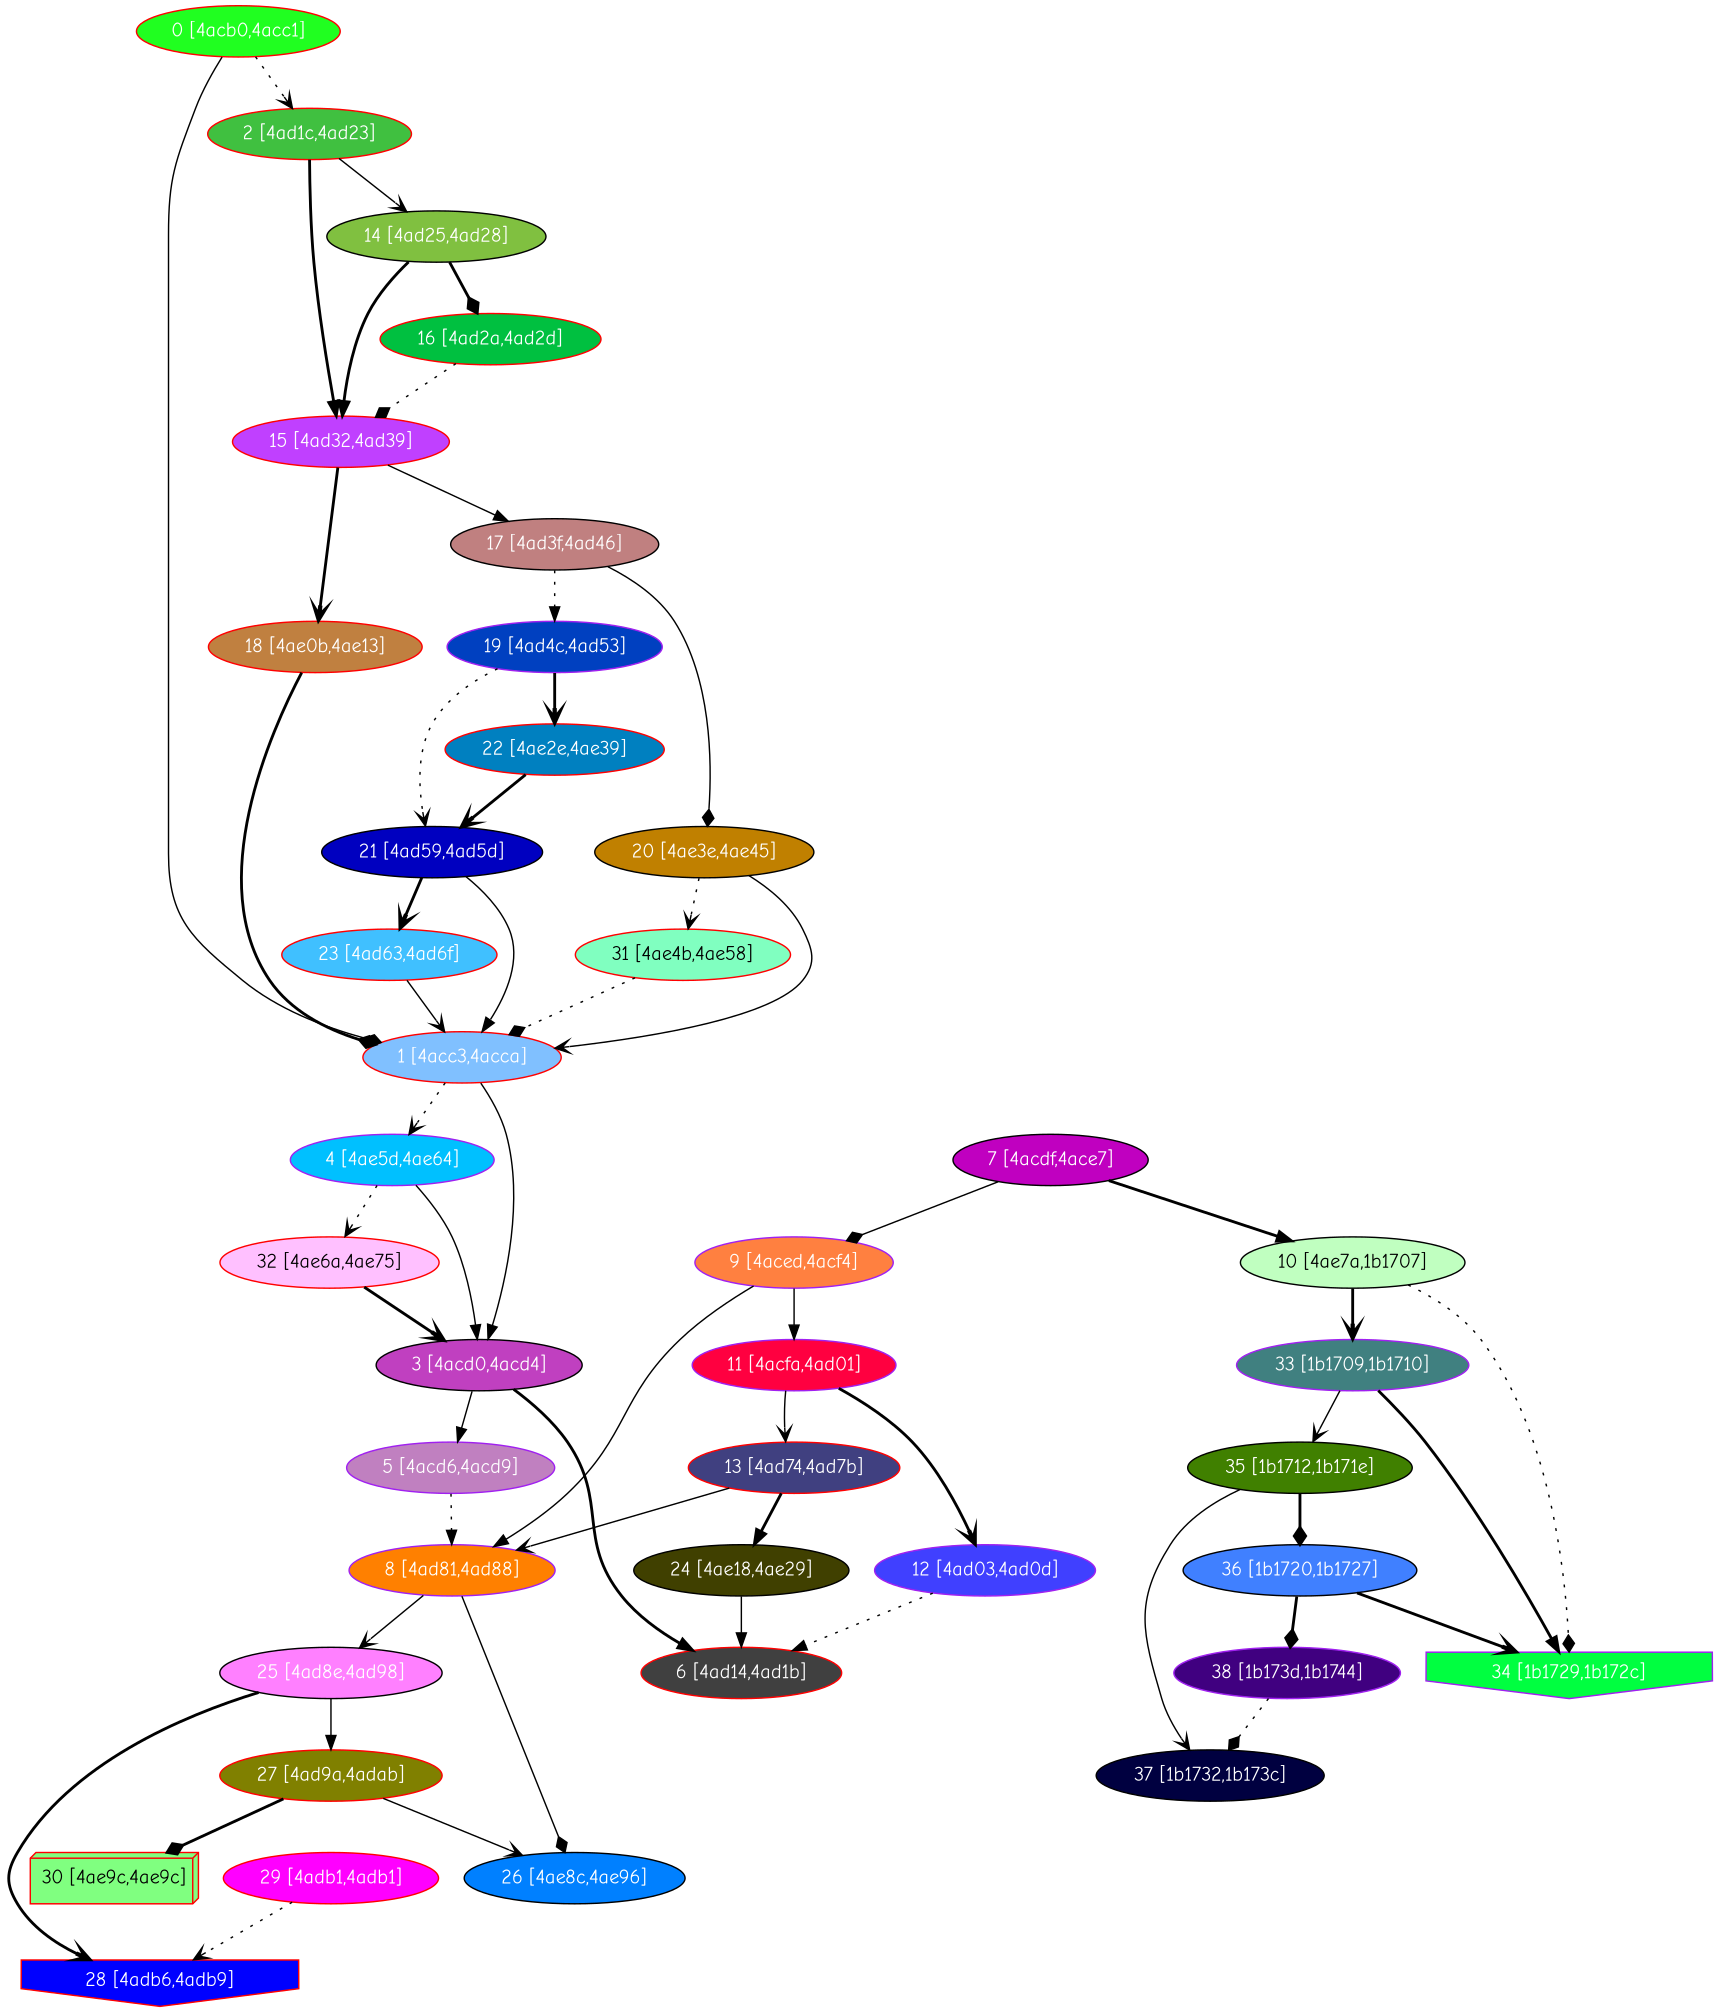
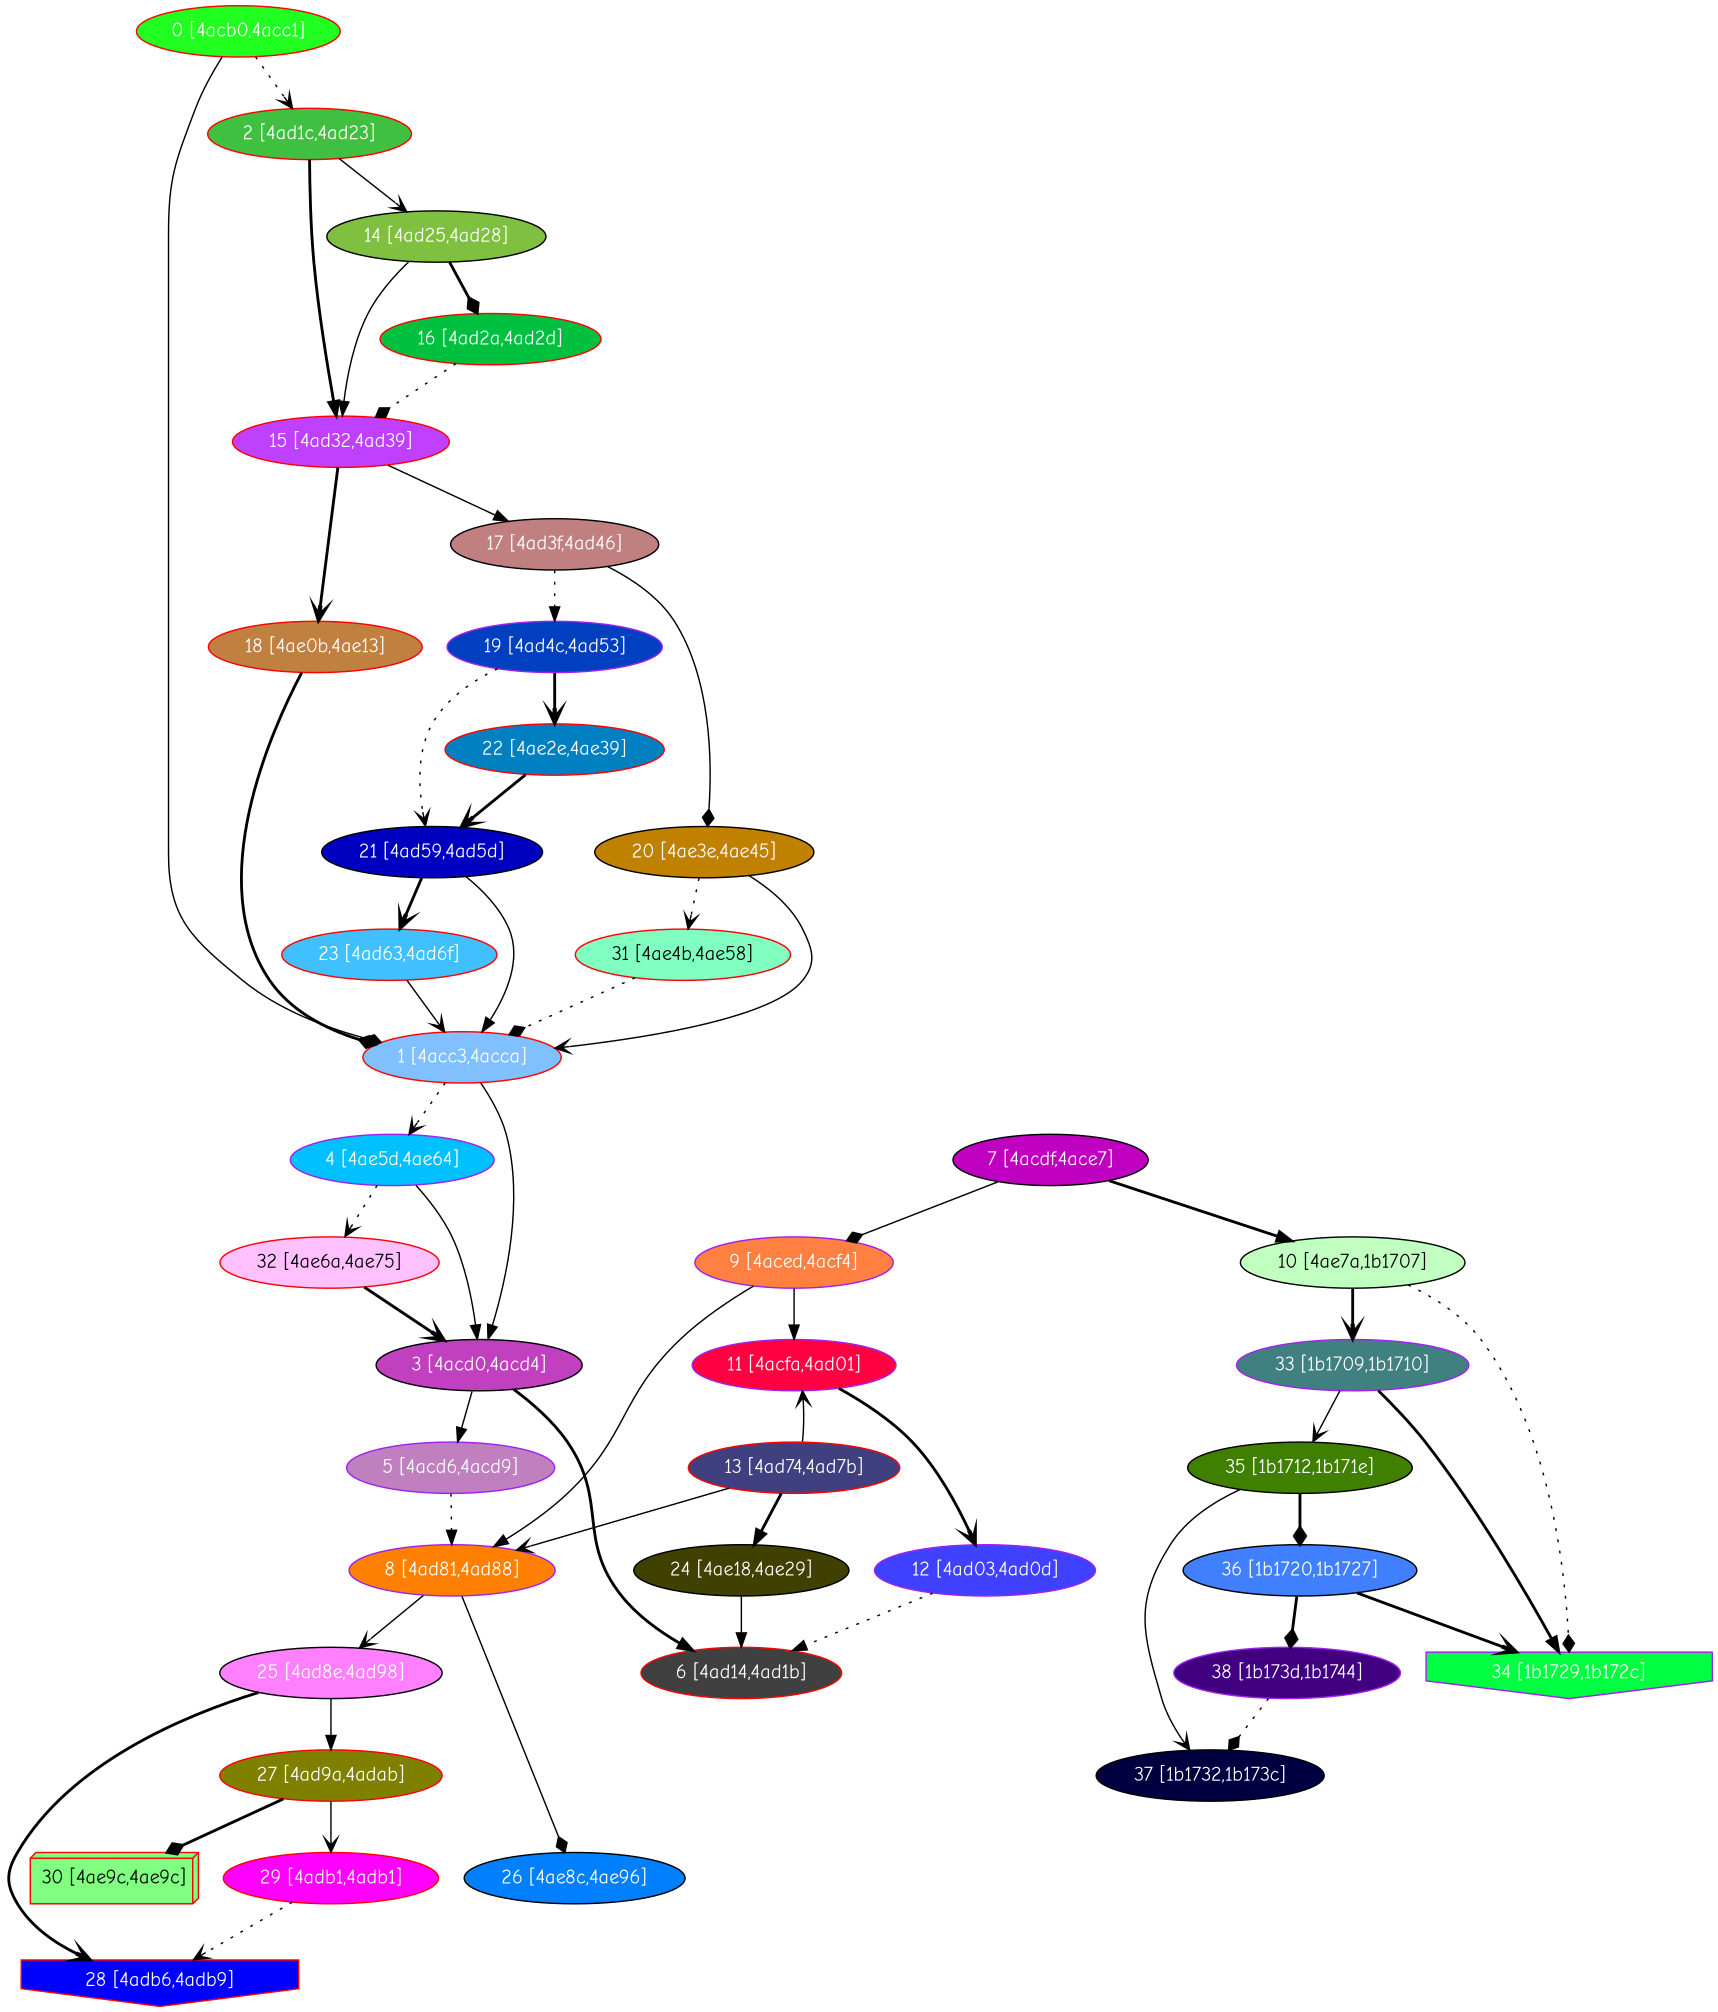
(363, 325) -> (363, 325)
(785, 1409) -> (804, 1423)
(446, 1824) -> (331, 1820)
